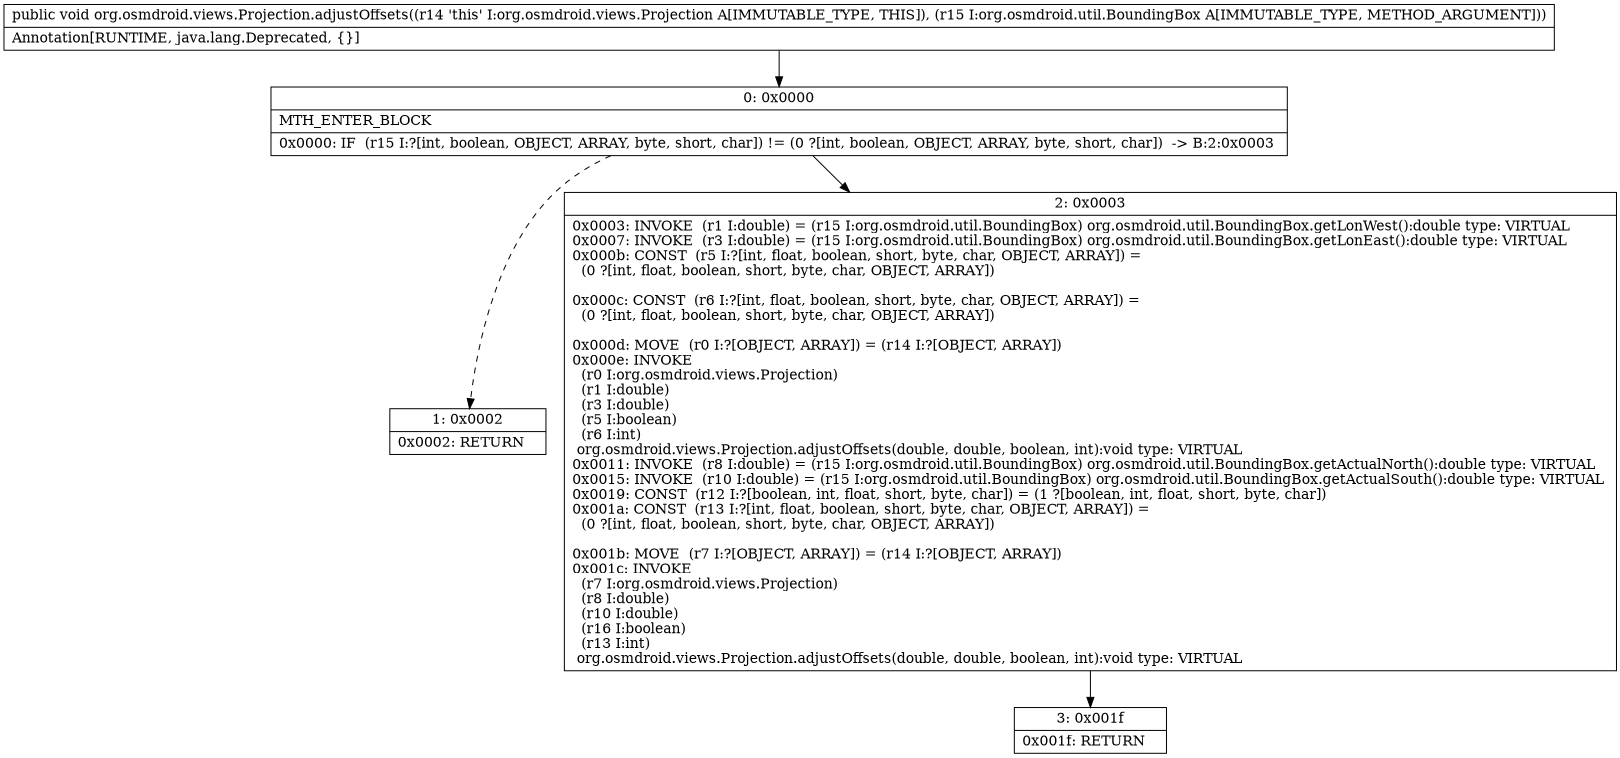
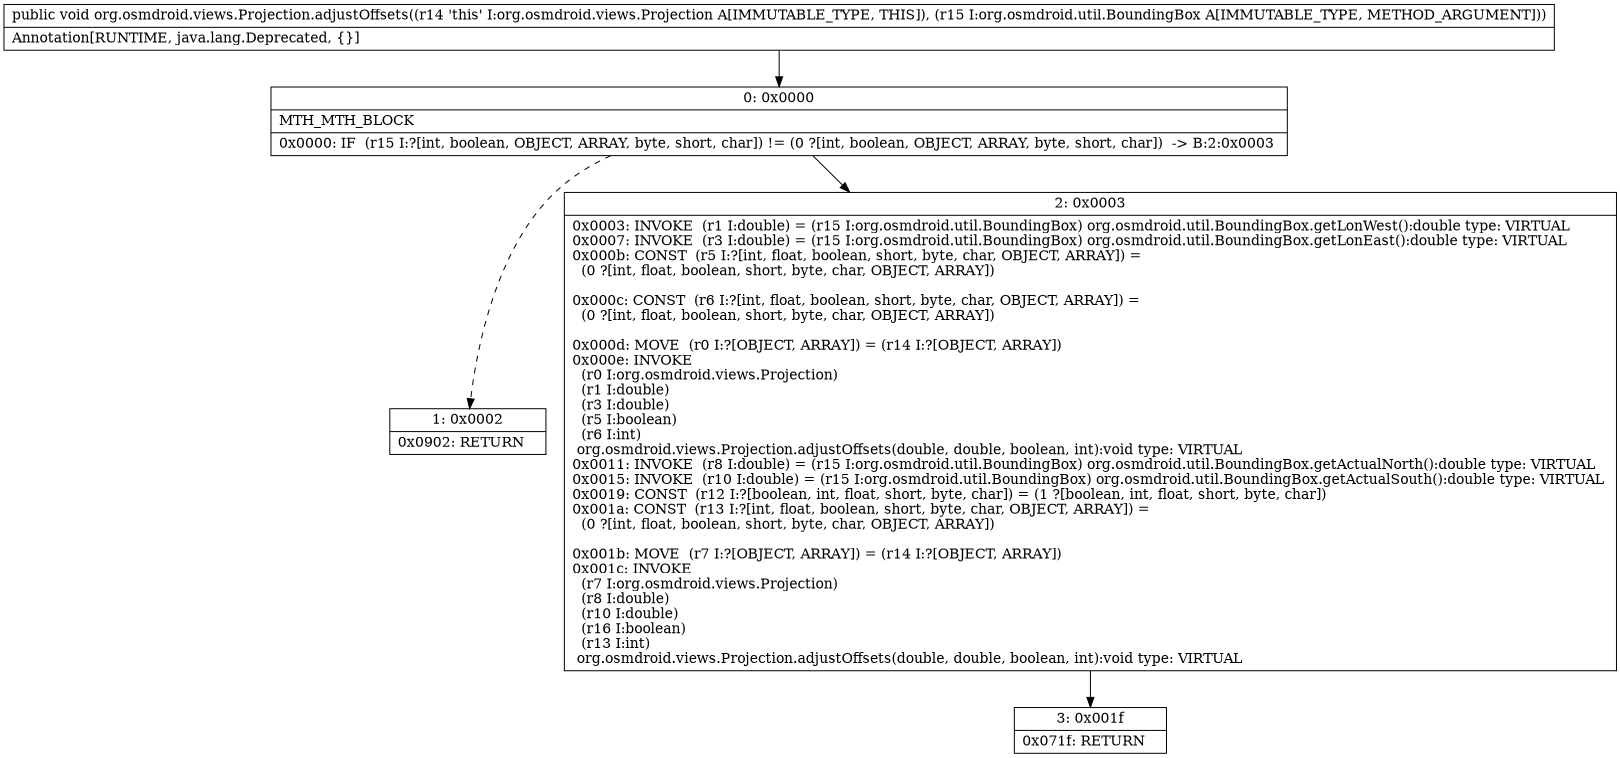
(356, 121) -> (347, 121)
(468, 443) -> (468, 443)
(1090, 741) -> (1090, 741)
